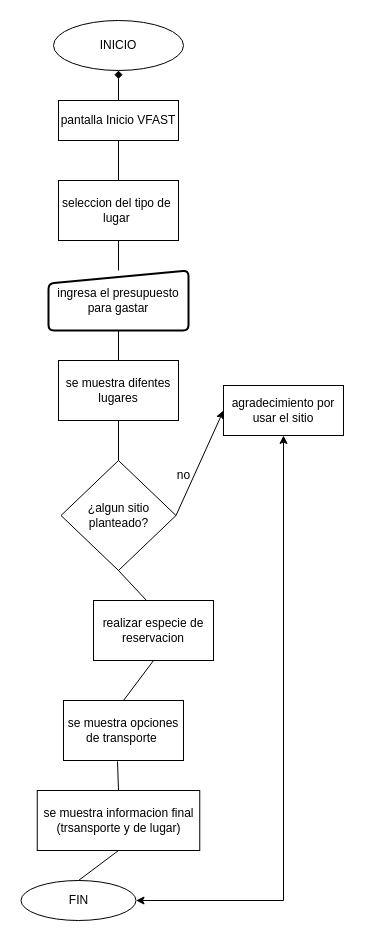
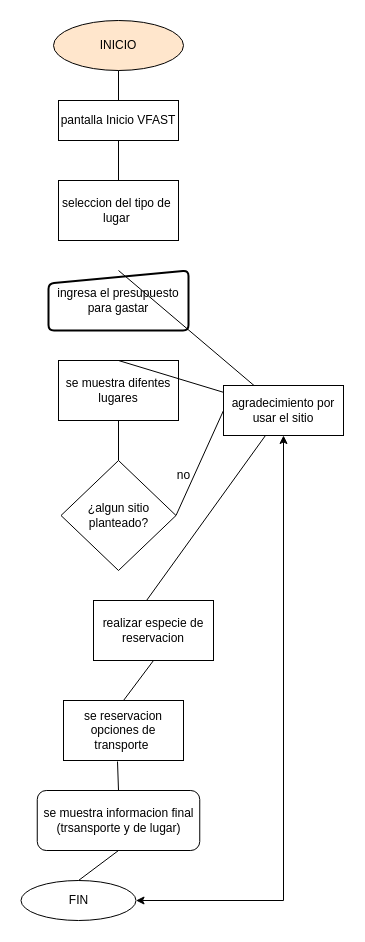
(119, 46) -> (119, 46)
(119, 79) -> (119, 75)
(119, 256) -> (186, 328)
(119, 346) -> (171, 376)
(220, 418) -> (221, 415)
(133, 586) -> (206, 518)
(124, 731) -> (124, 731)
(119, 821) -> (119, 821)
